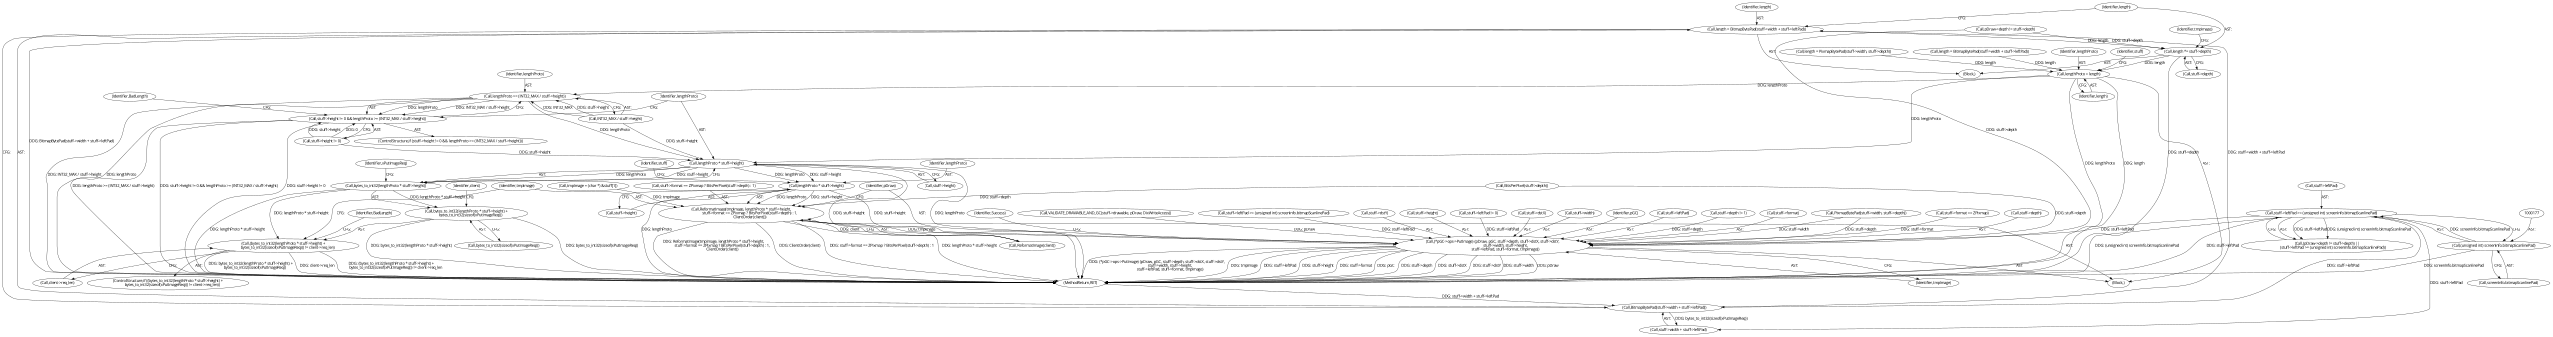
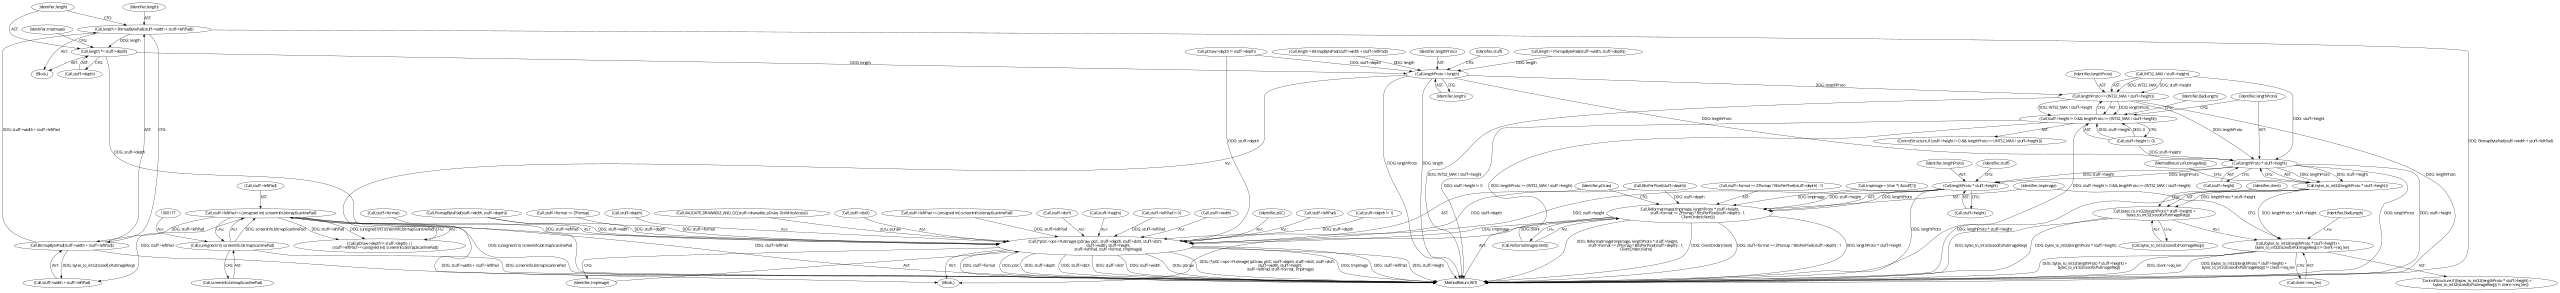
(2097, 41) -> (1332, 63)
(603, 103) -> none
(386, 164) -> (2181, 164)
(990, 213) -> none
(1358, 295) -> (428, 271)
